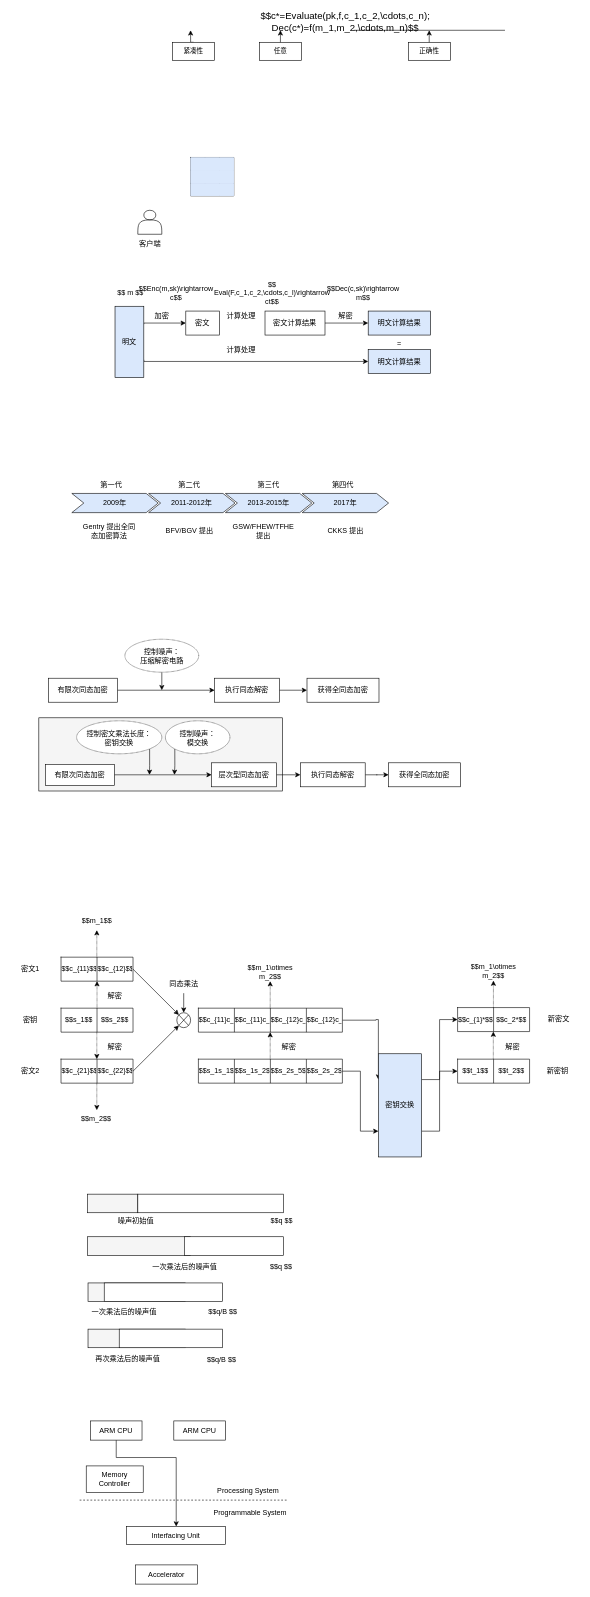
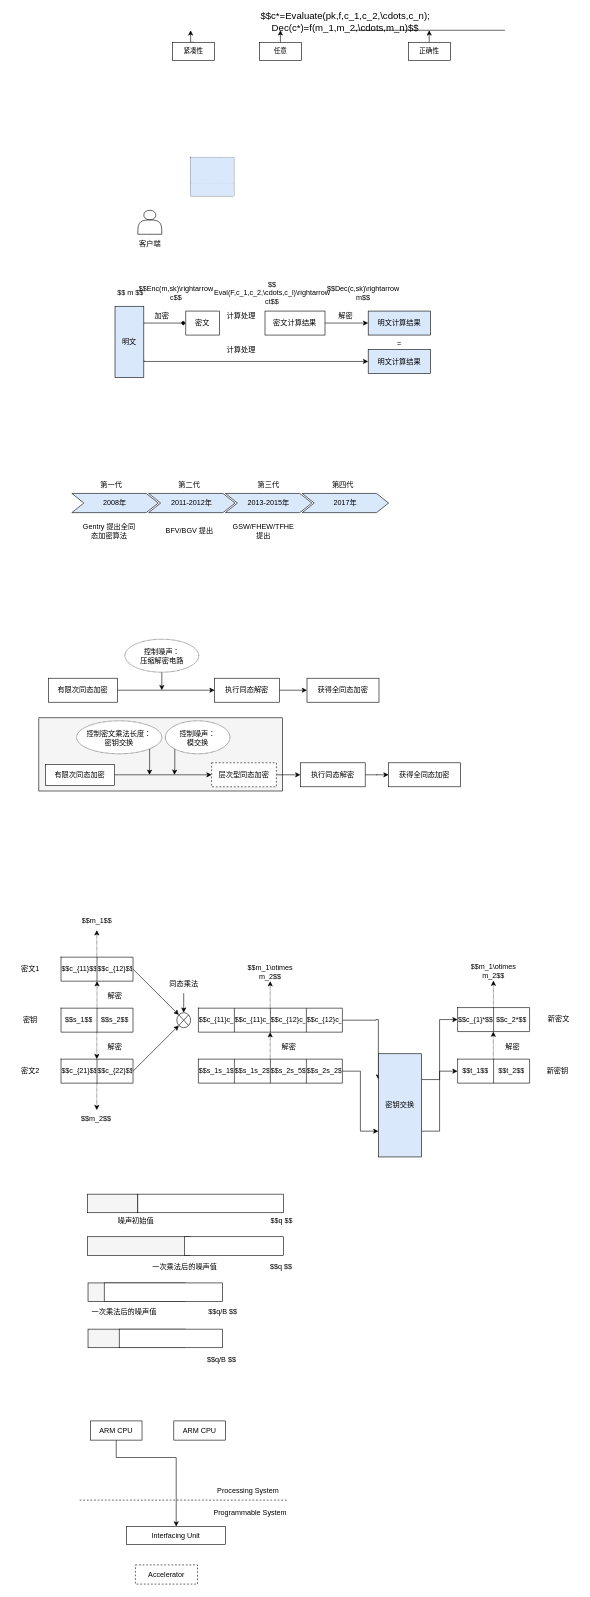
(180, 323) -> (180, 323)
(115, 503) -> (115, 503)
(345, 531) -> none
(244, 775) -> (244, 775)
(128, 1359) -> none
(115, 1479) -> none
(166, 1575) -> (166, 1575)
